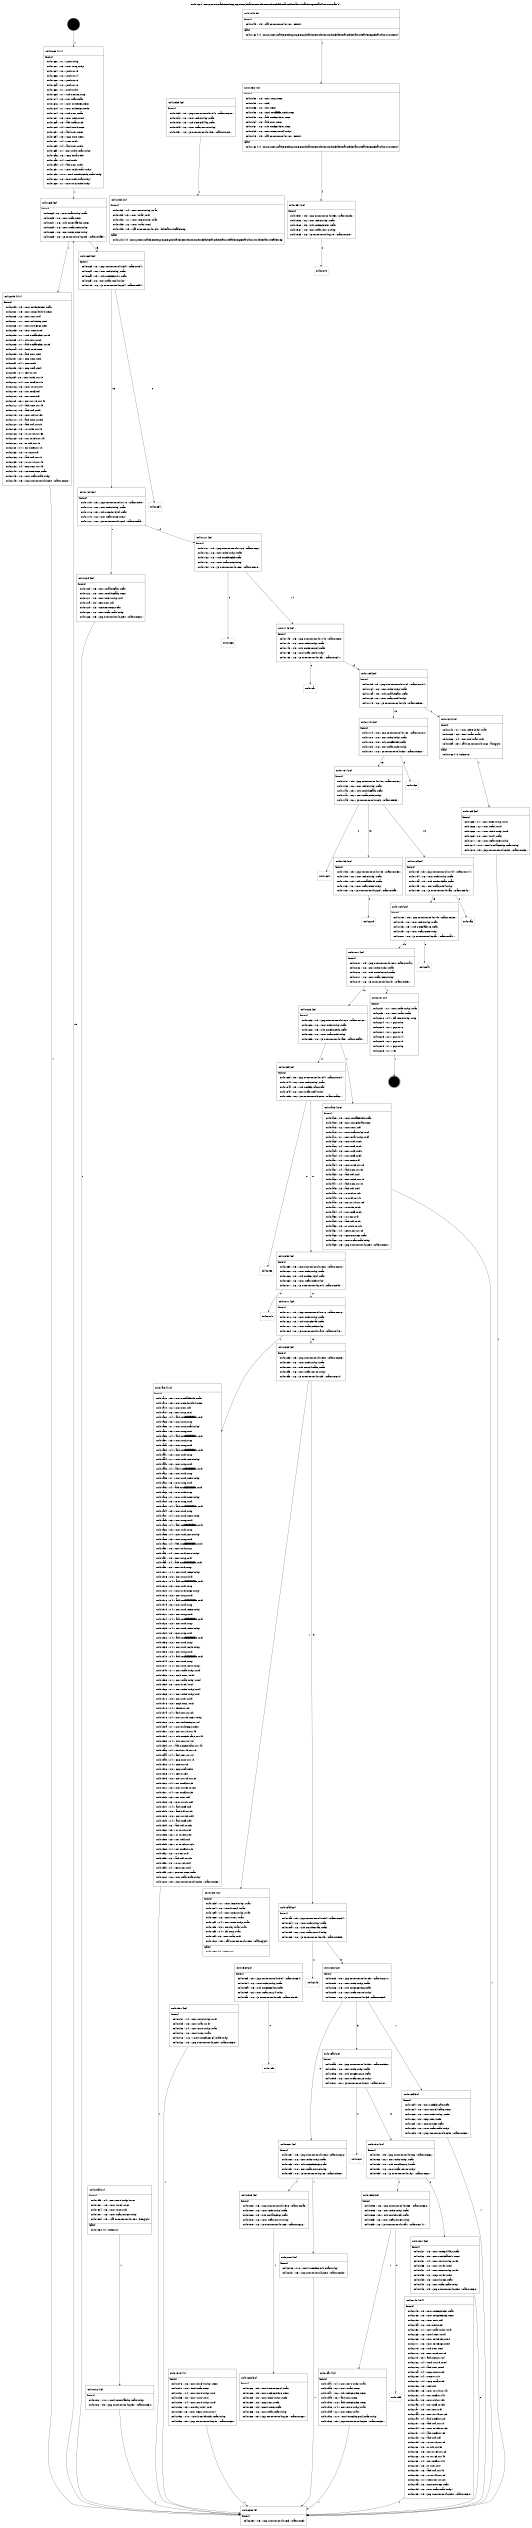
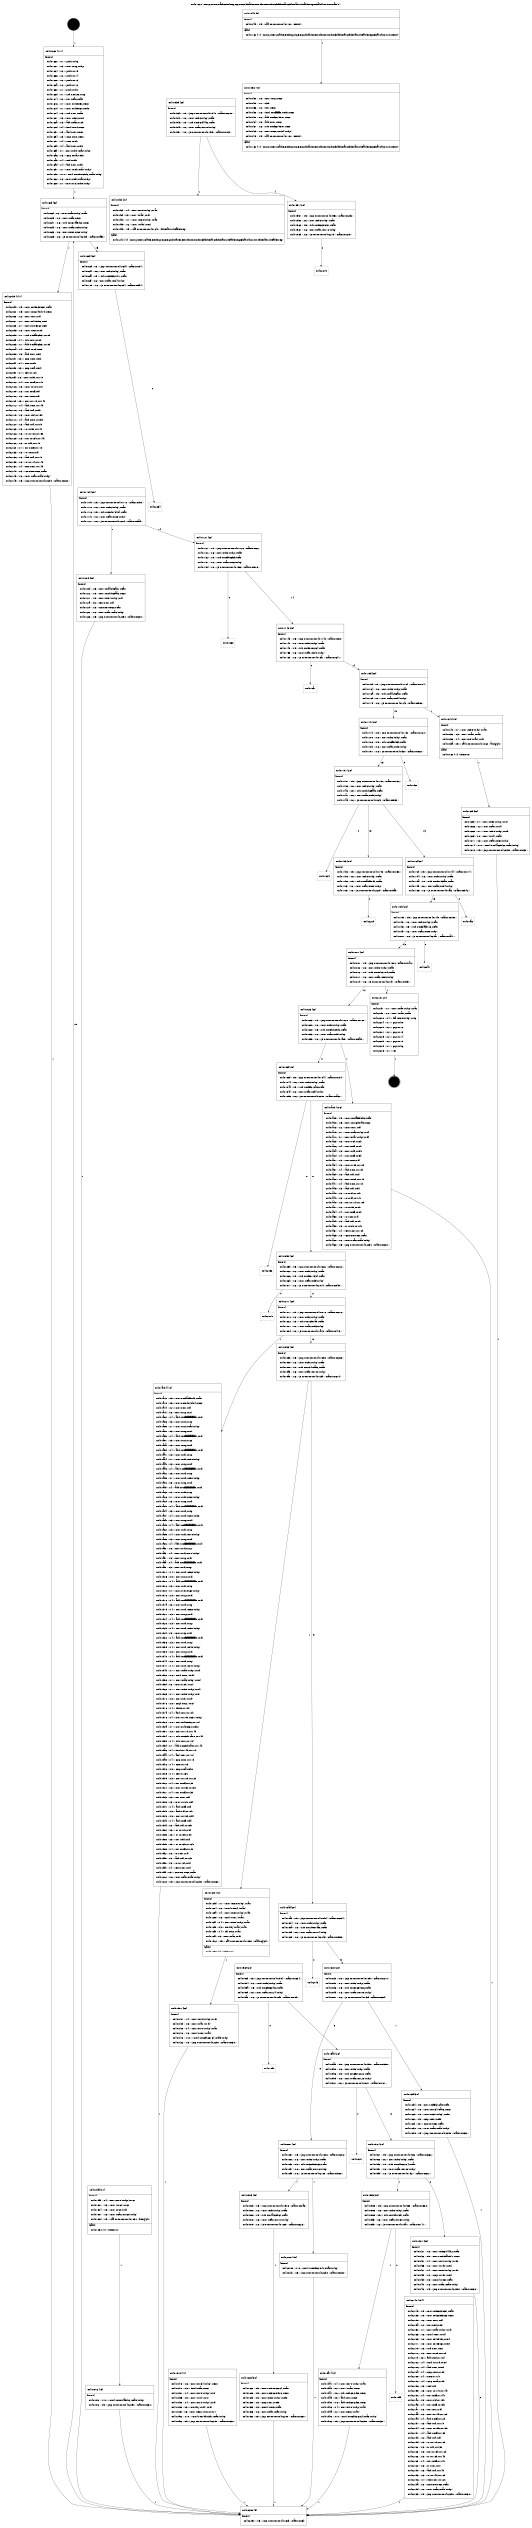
(321, 175) -> (238, 186)
(112, 388) -> none
none -> (218, 1980)
(357, 2025) -> (312, 2025)
none -> (274, 2463)
